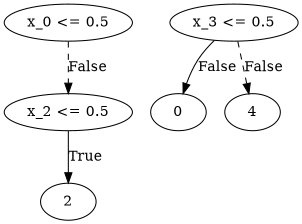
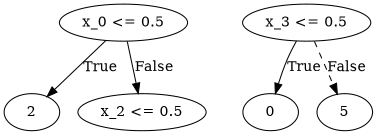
(68, 62) -> (132, 62)
(218, 67) -> (305, 67)
(253, 112) -> (345, 112)
(68, 152) -> (80, 65)
